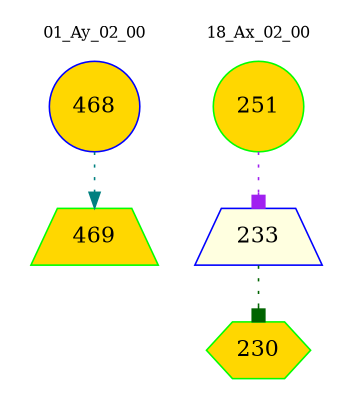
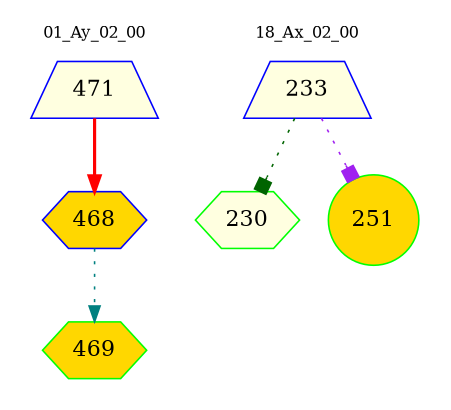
none -> (95, 90)
(95, 107) -> (95, 220)
(259, 172) -> (334, 142)
(95, 237) -> (95, 350)
(259, 350) -> (247, 220)
